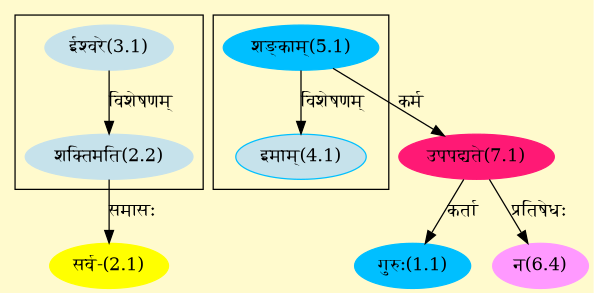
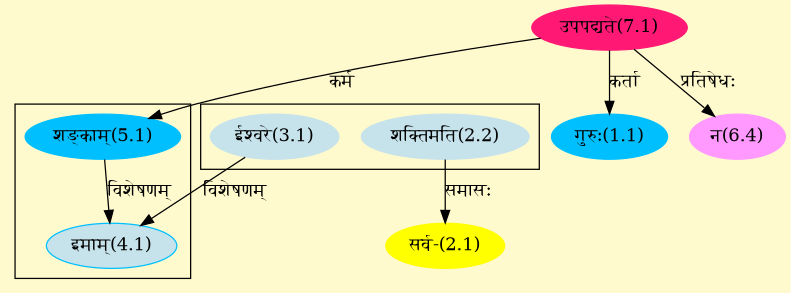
(109, 96) -> (198, 188)
(381, 97) -> (350, 70)
